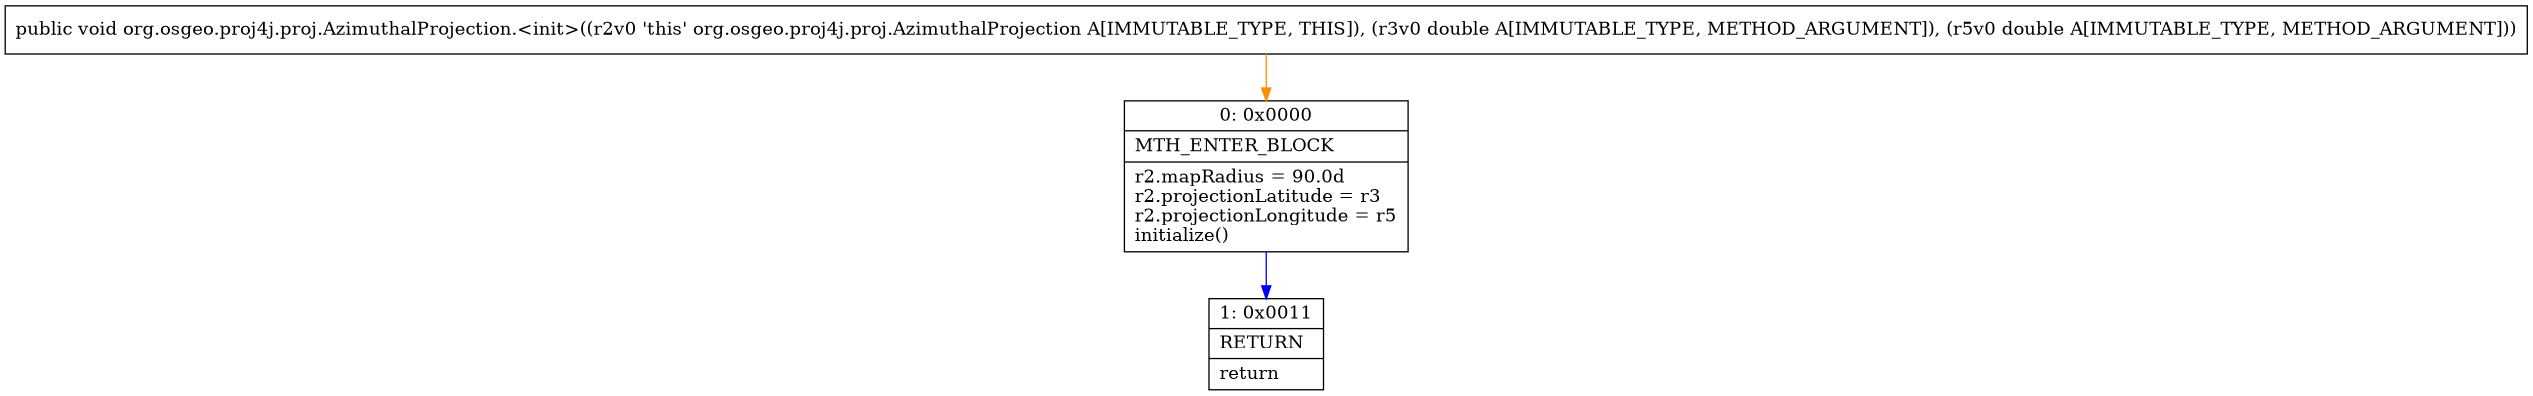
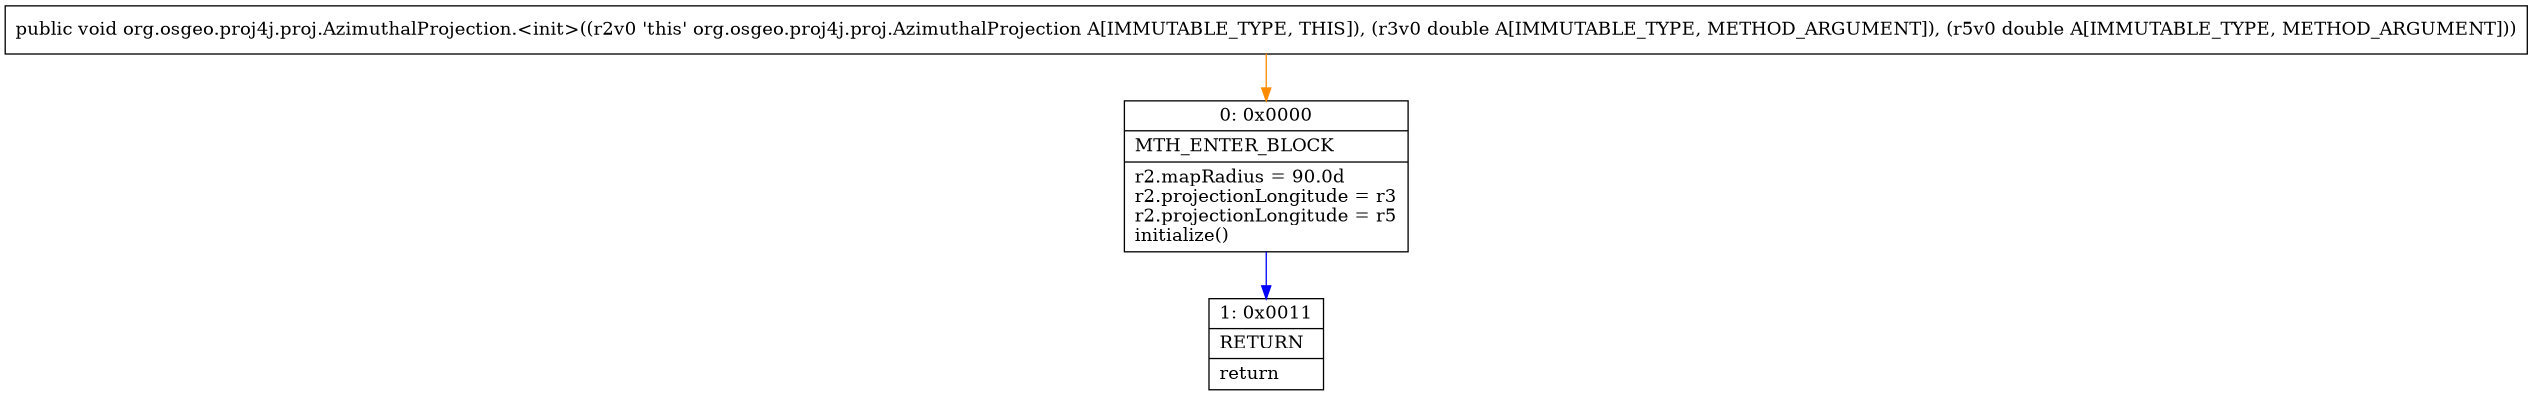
(1258, 197) -> (1266, 197)
